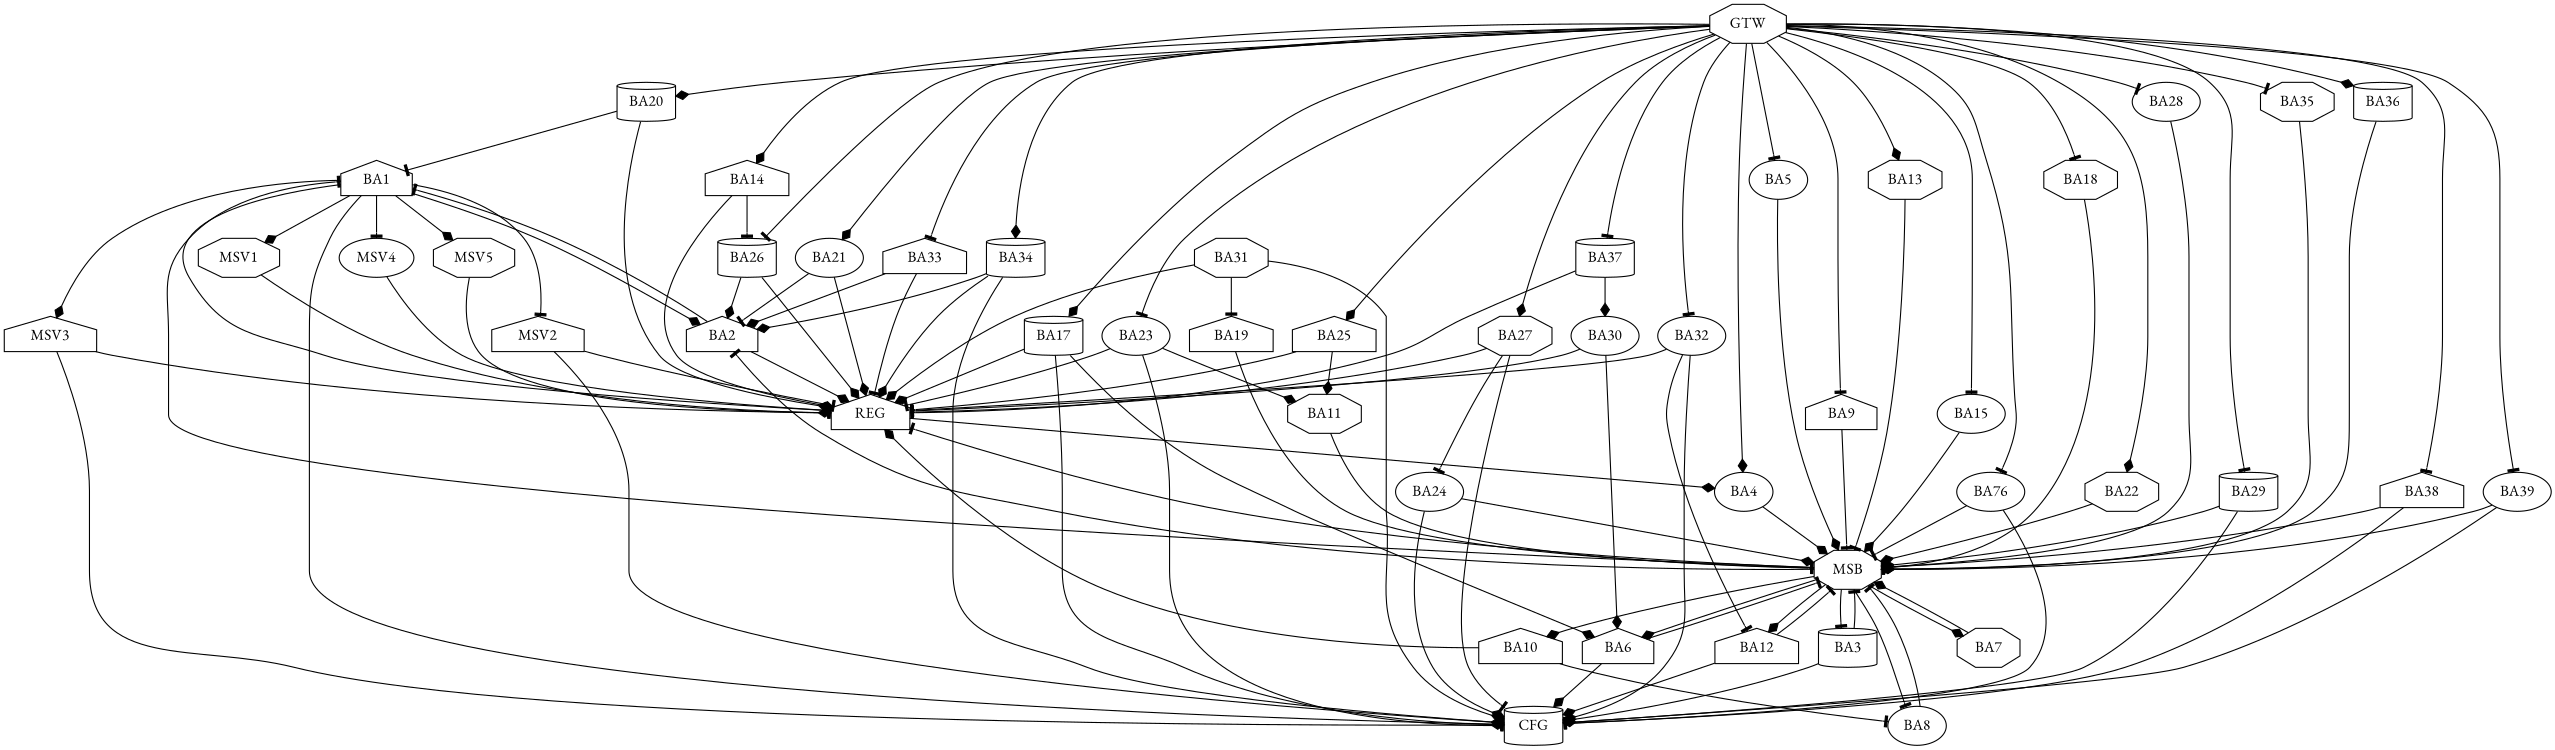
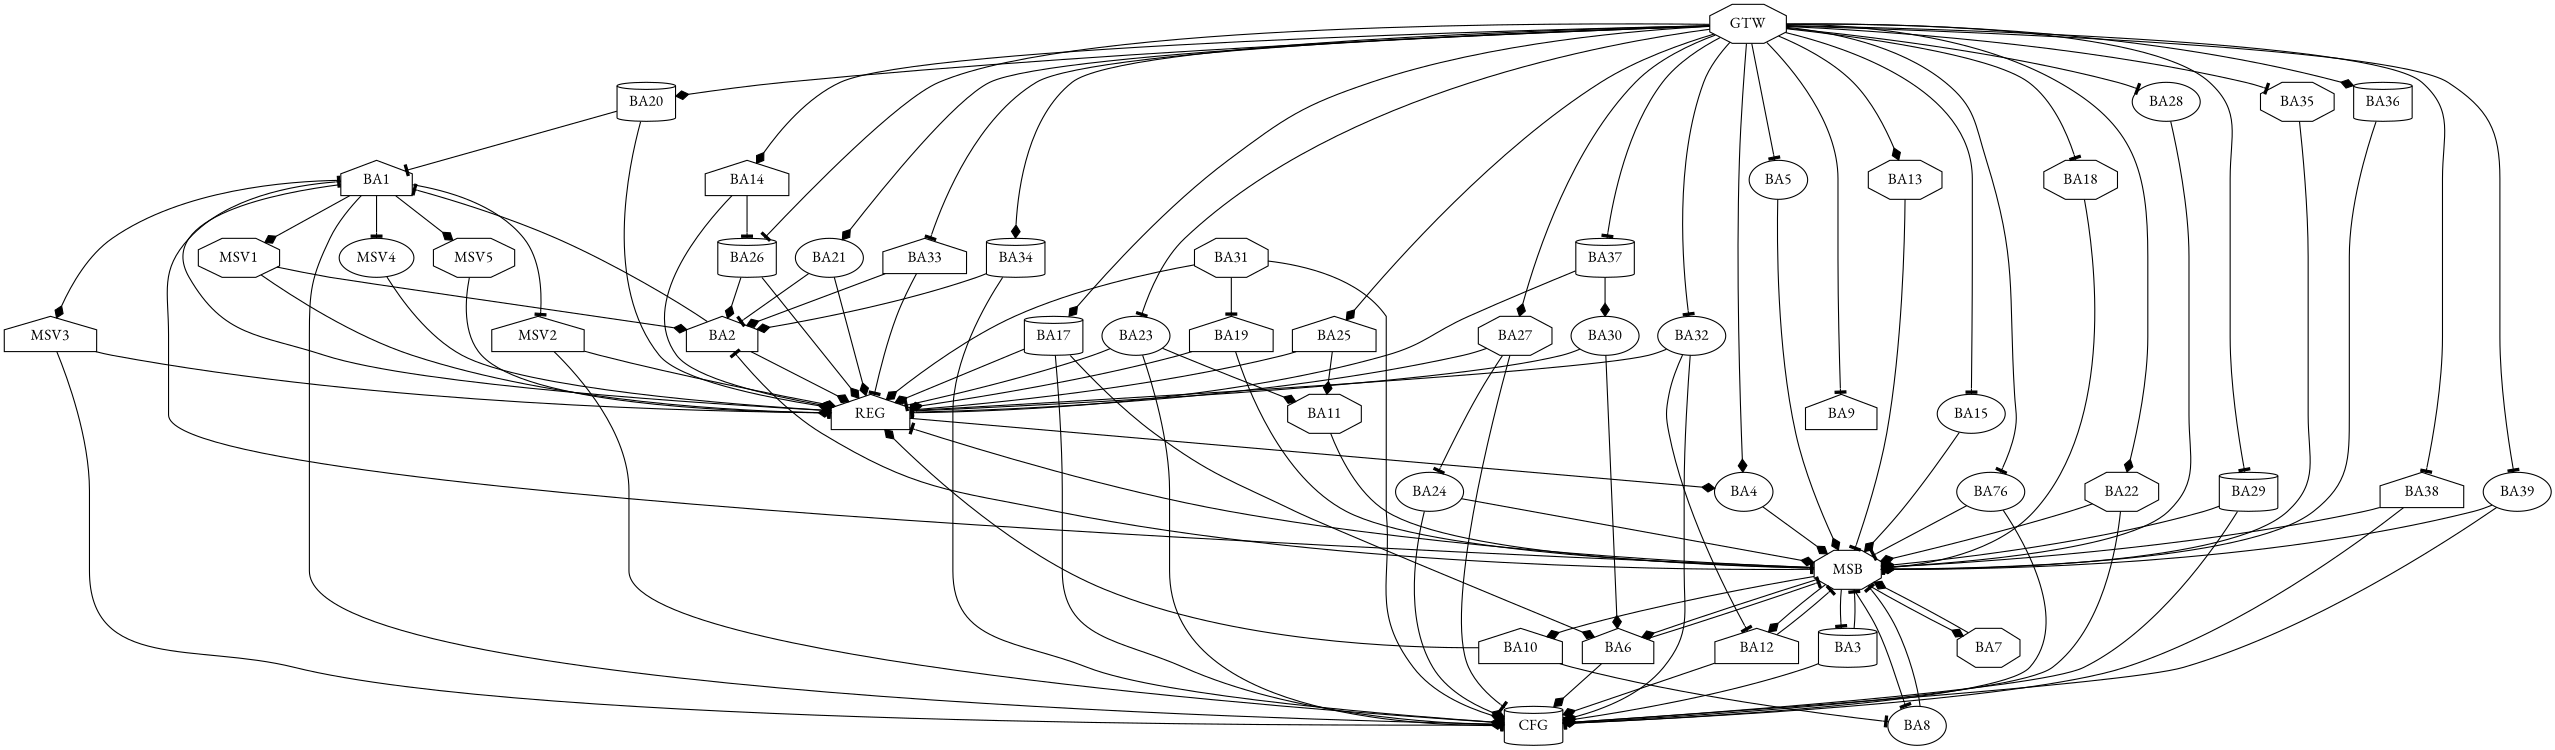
(555, 247) -> (475, 299)
(930, 325) -> (1065, 381)
(670, 372) -> (670, 372)
(1844, 487) -> none
none -> (2047, 669)
